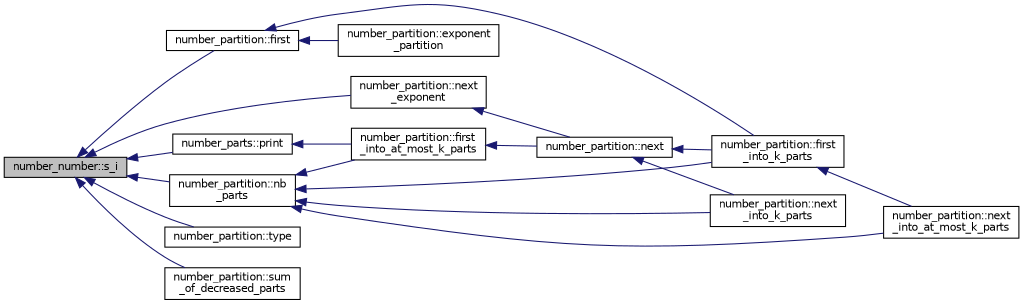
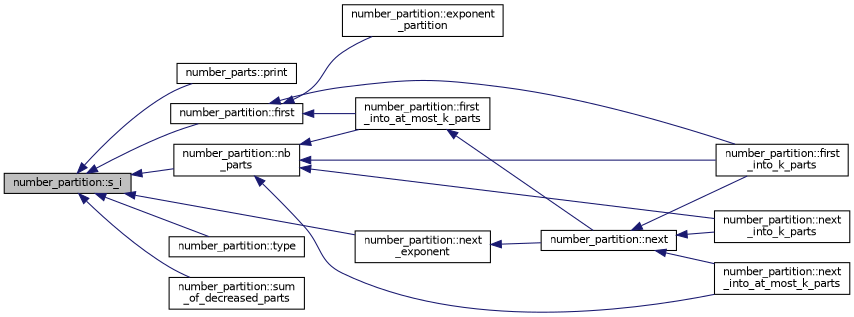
(327, 144) -> (335, 114)
(66, 167) -> (68, 183)
(869, 189) -> (690, 258)
